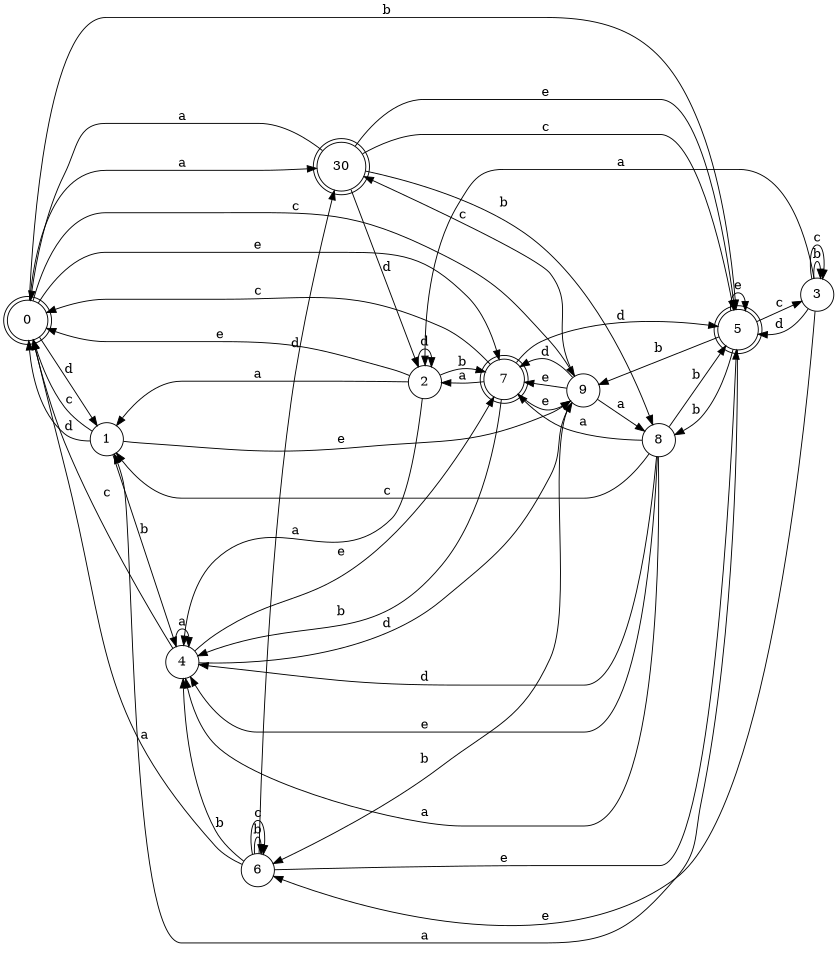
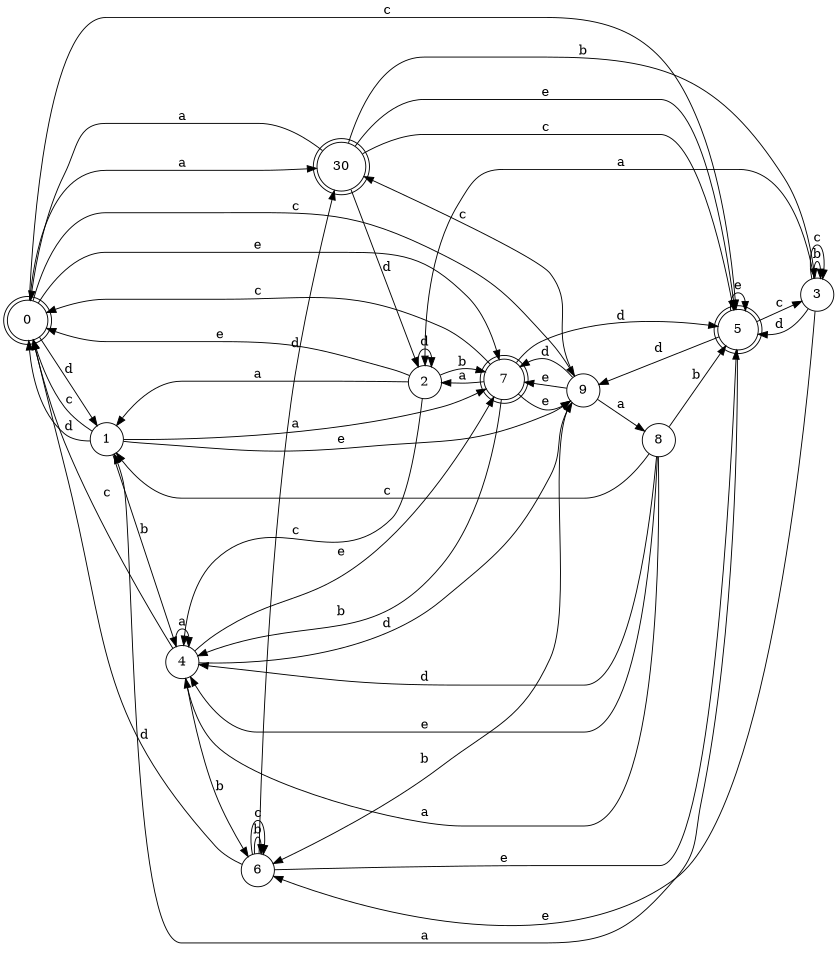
(387, 11) -> (387, 11)
(545, 250) -> (614, 61)
(659, 348) -> (659, 348)
(716, 395) -> none
(579, 433) -> (303, 431)
(296, 531) -> (296, 531)
(145, 735) -> (145, 735)
(197, 781) -> (206, 766)
